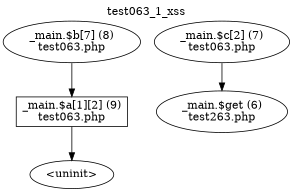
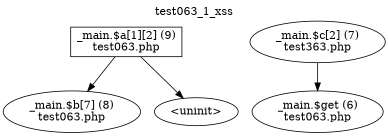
(222, 42) -> (318, 42)
(72, 76) -> (104, 71)
(222, 112) -> (318, 112)
